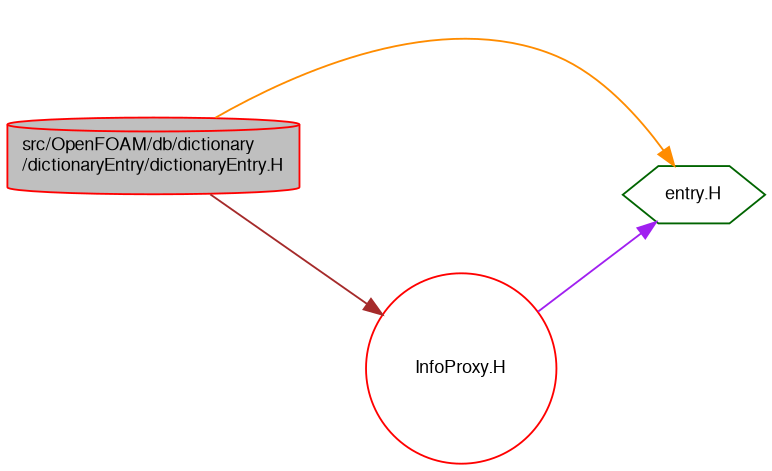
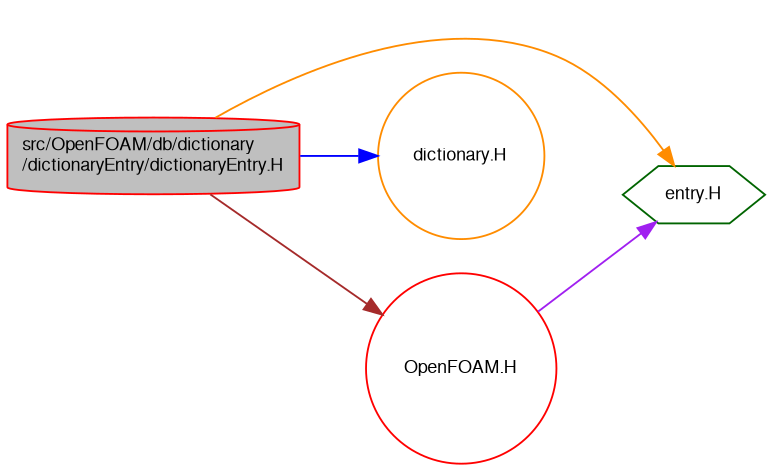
none -> (461, 156)
(461, 369) -> (461, 369)
